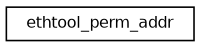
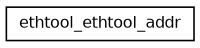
(100, 24) -> (100, 24)
